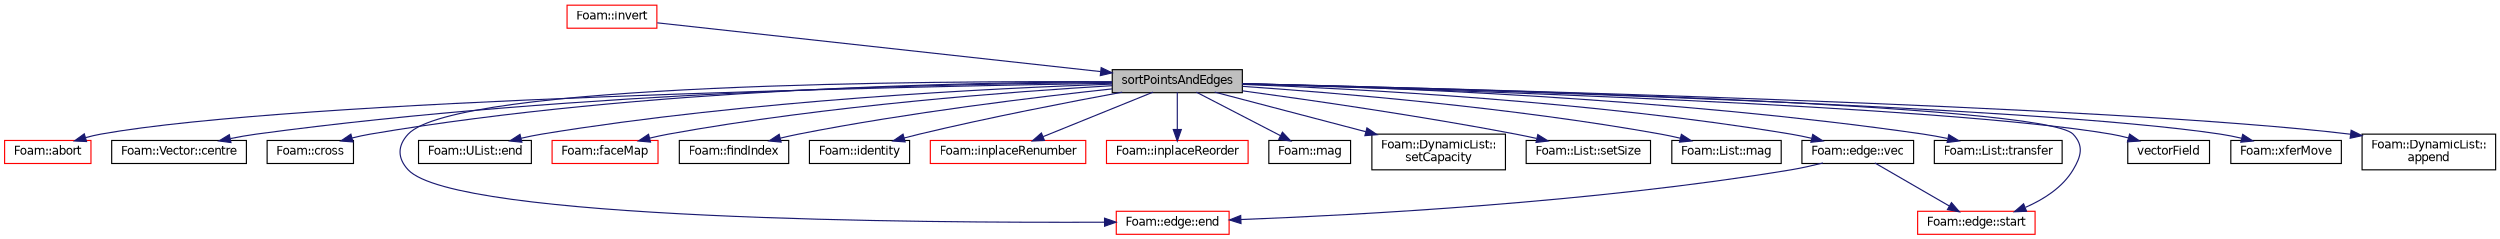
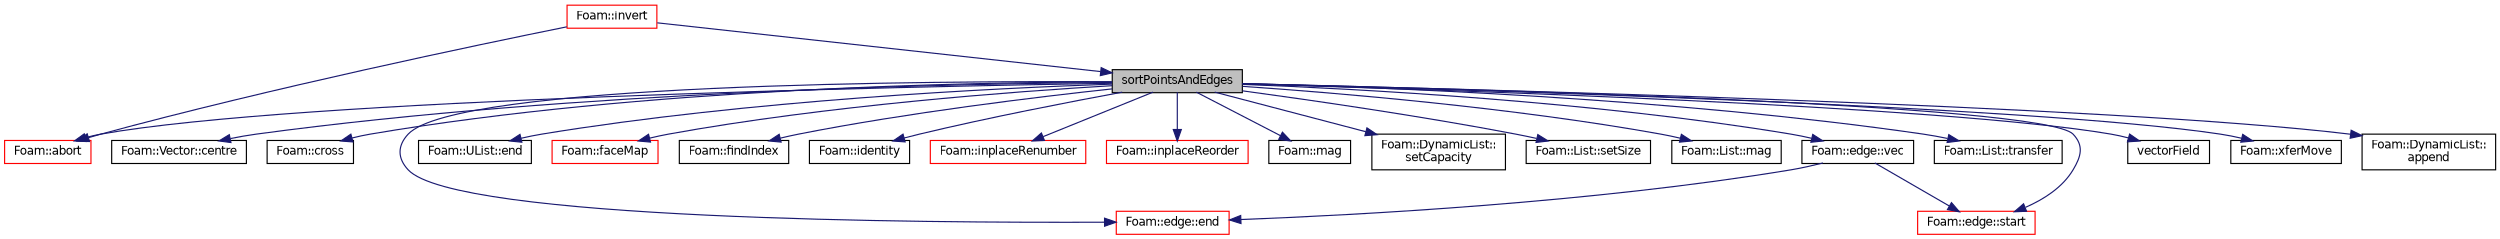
none -> (327, 78)
